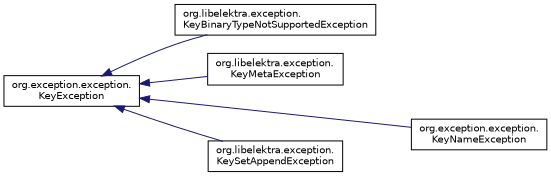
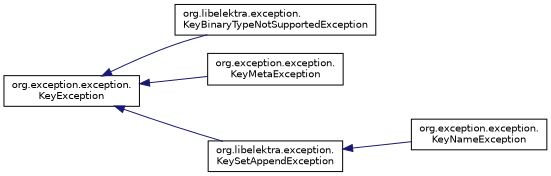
(275, 69) -> (275, 69)
(280, 113) -> (382, 145)
